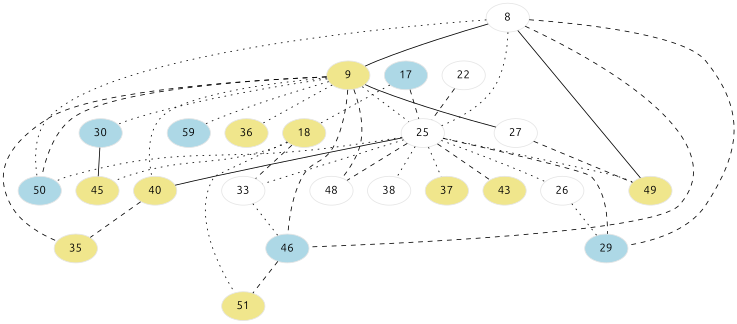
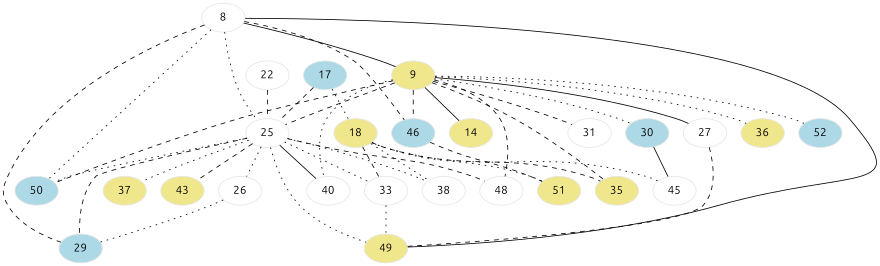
(386, 104) -> (329, 107)
(189, 133) -> (820, 133)
none -> (471, 133)
none -> (590, 133)
none -> (405, 166)
(97, 191) -> (674, 191)
(155, 191) -> (328, 191)
(115, 220) -> (544, 166)
(265, 220) -> (386, 220)
